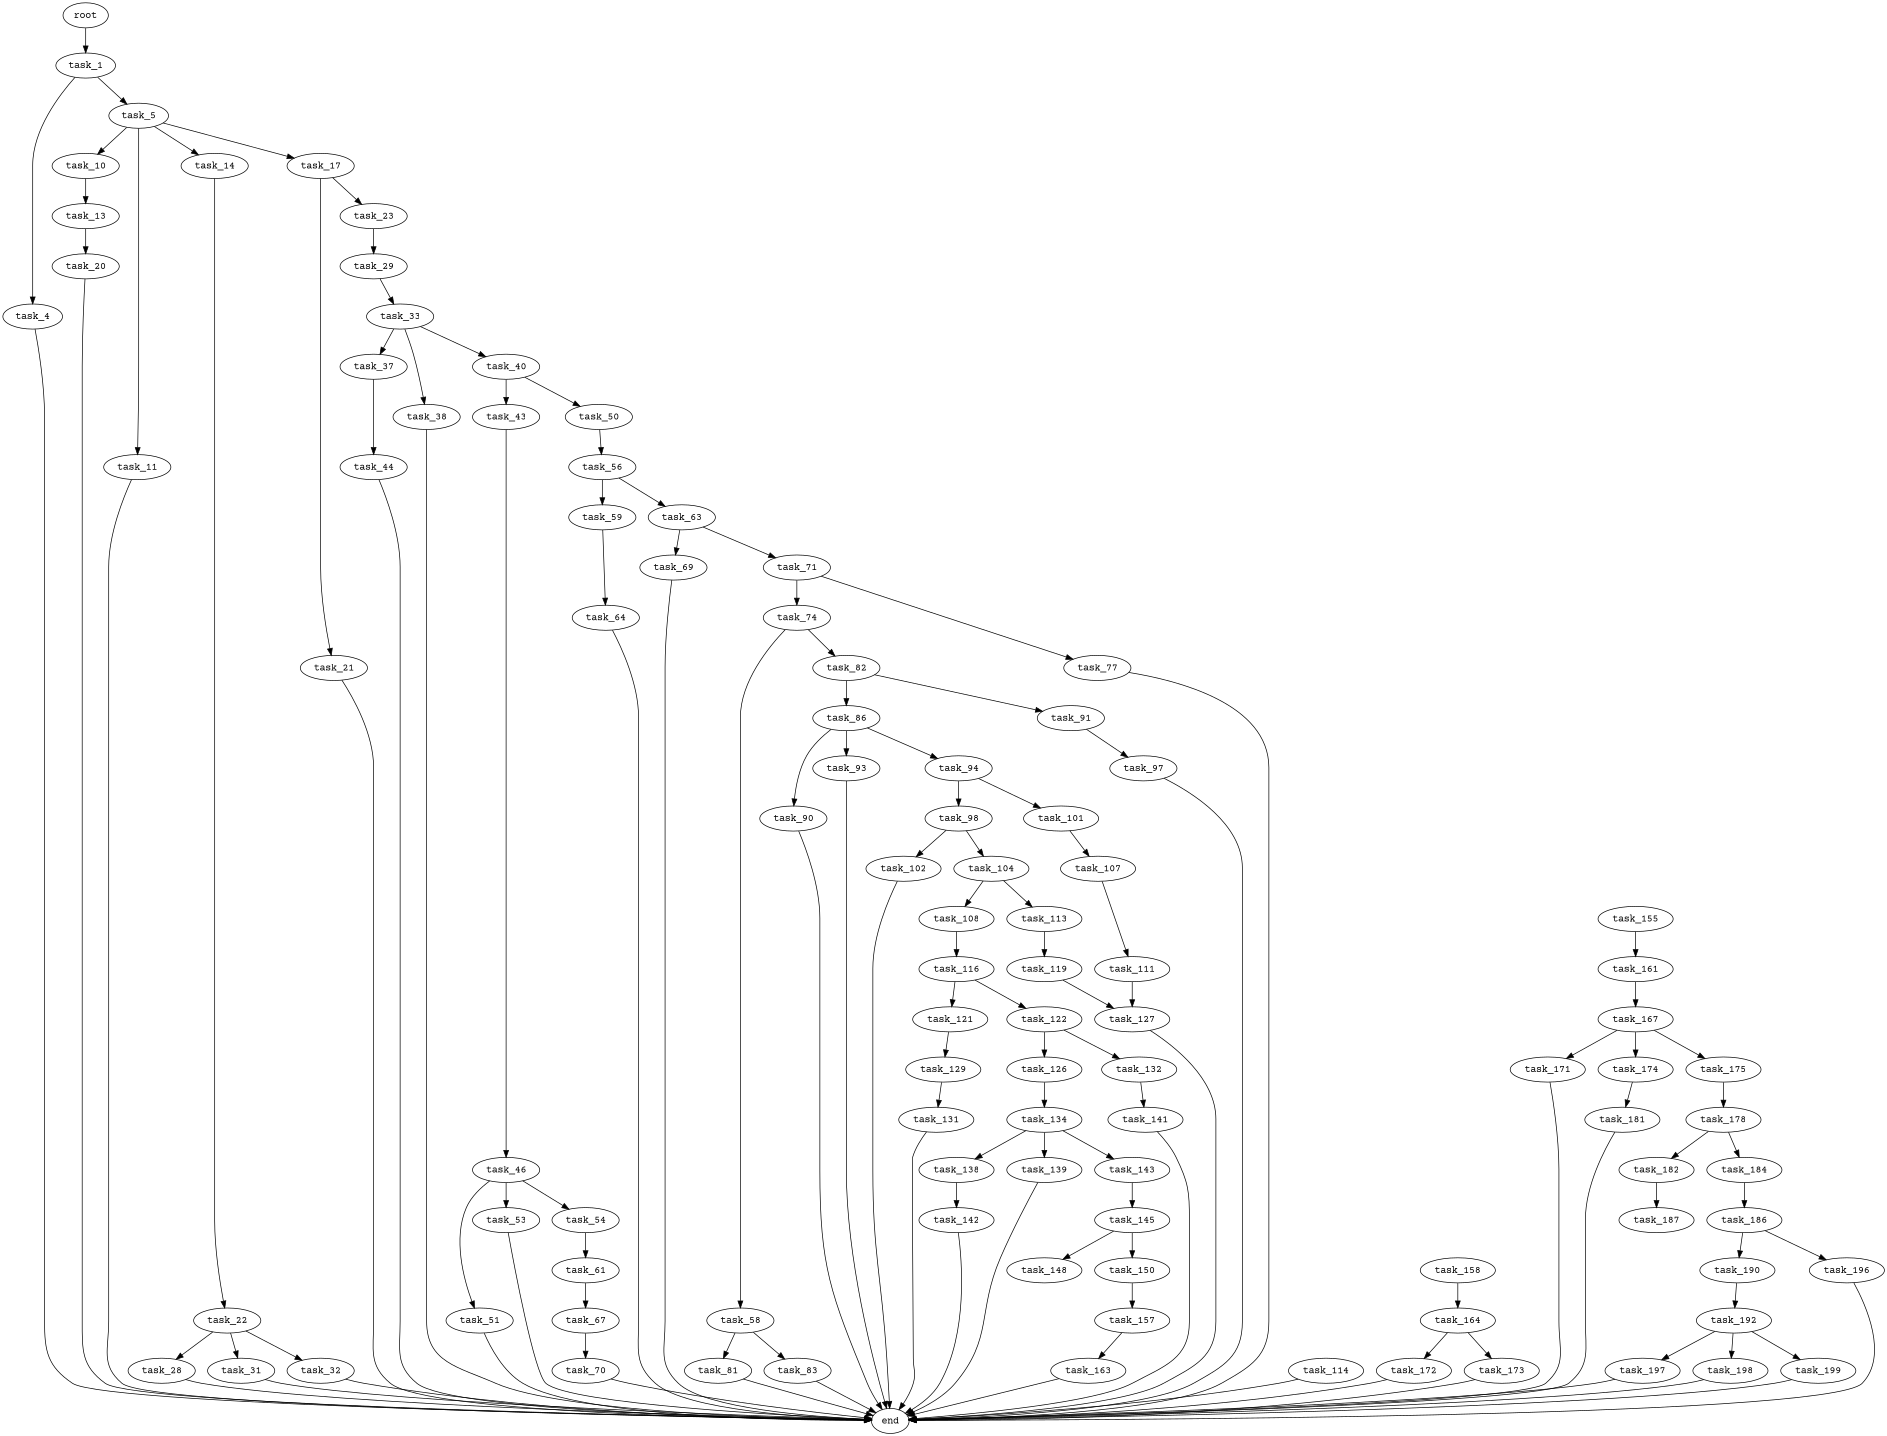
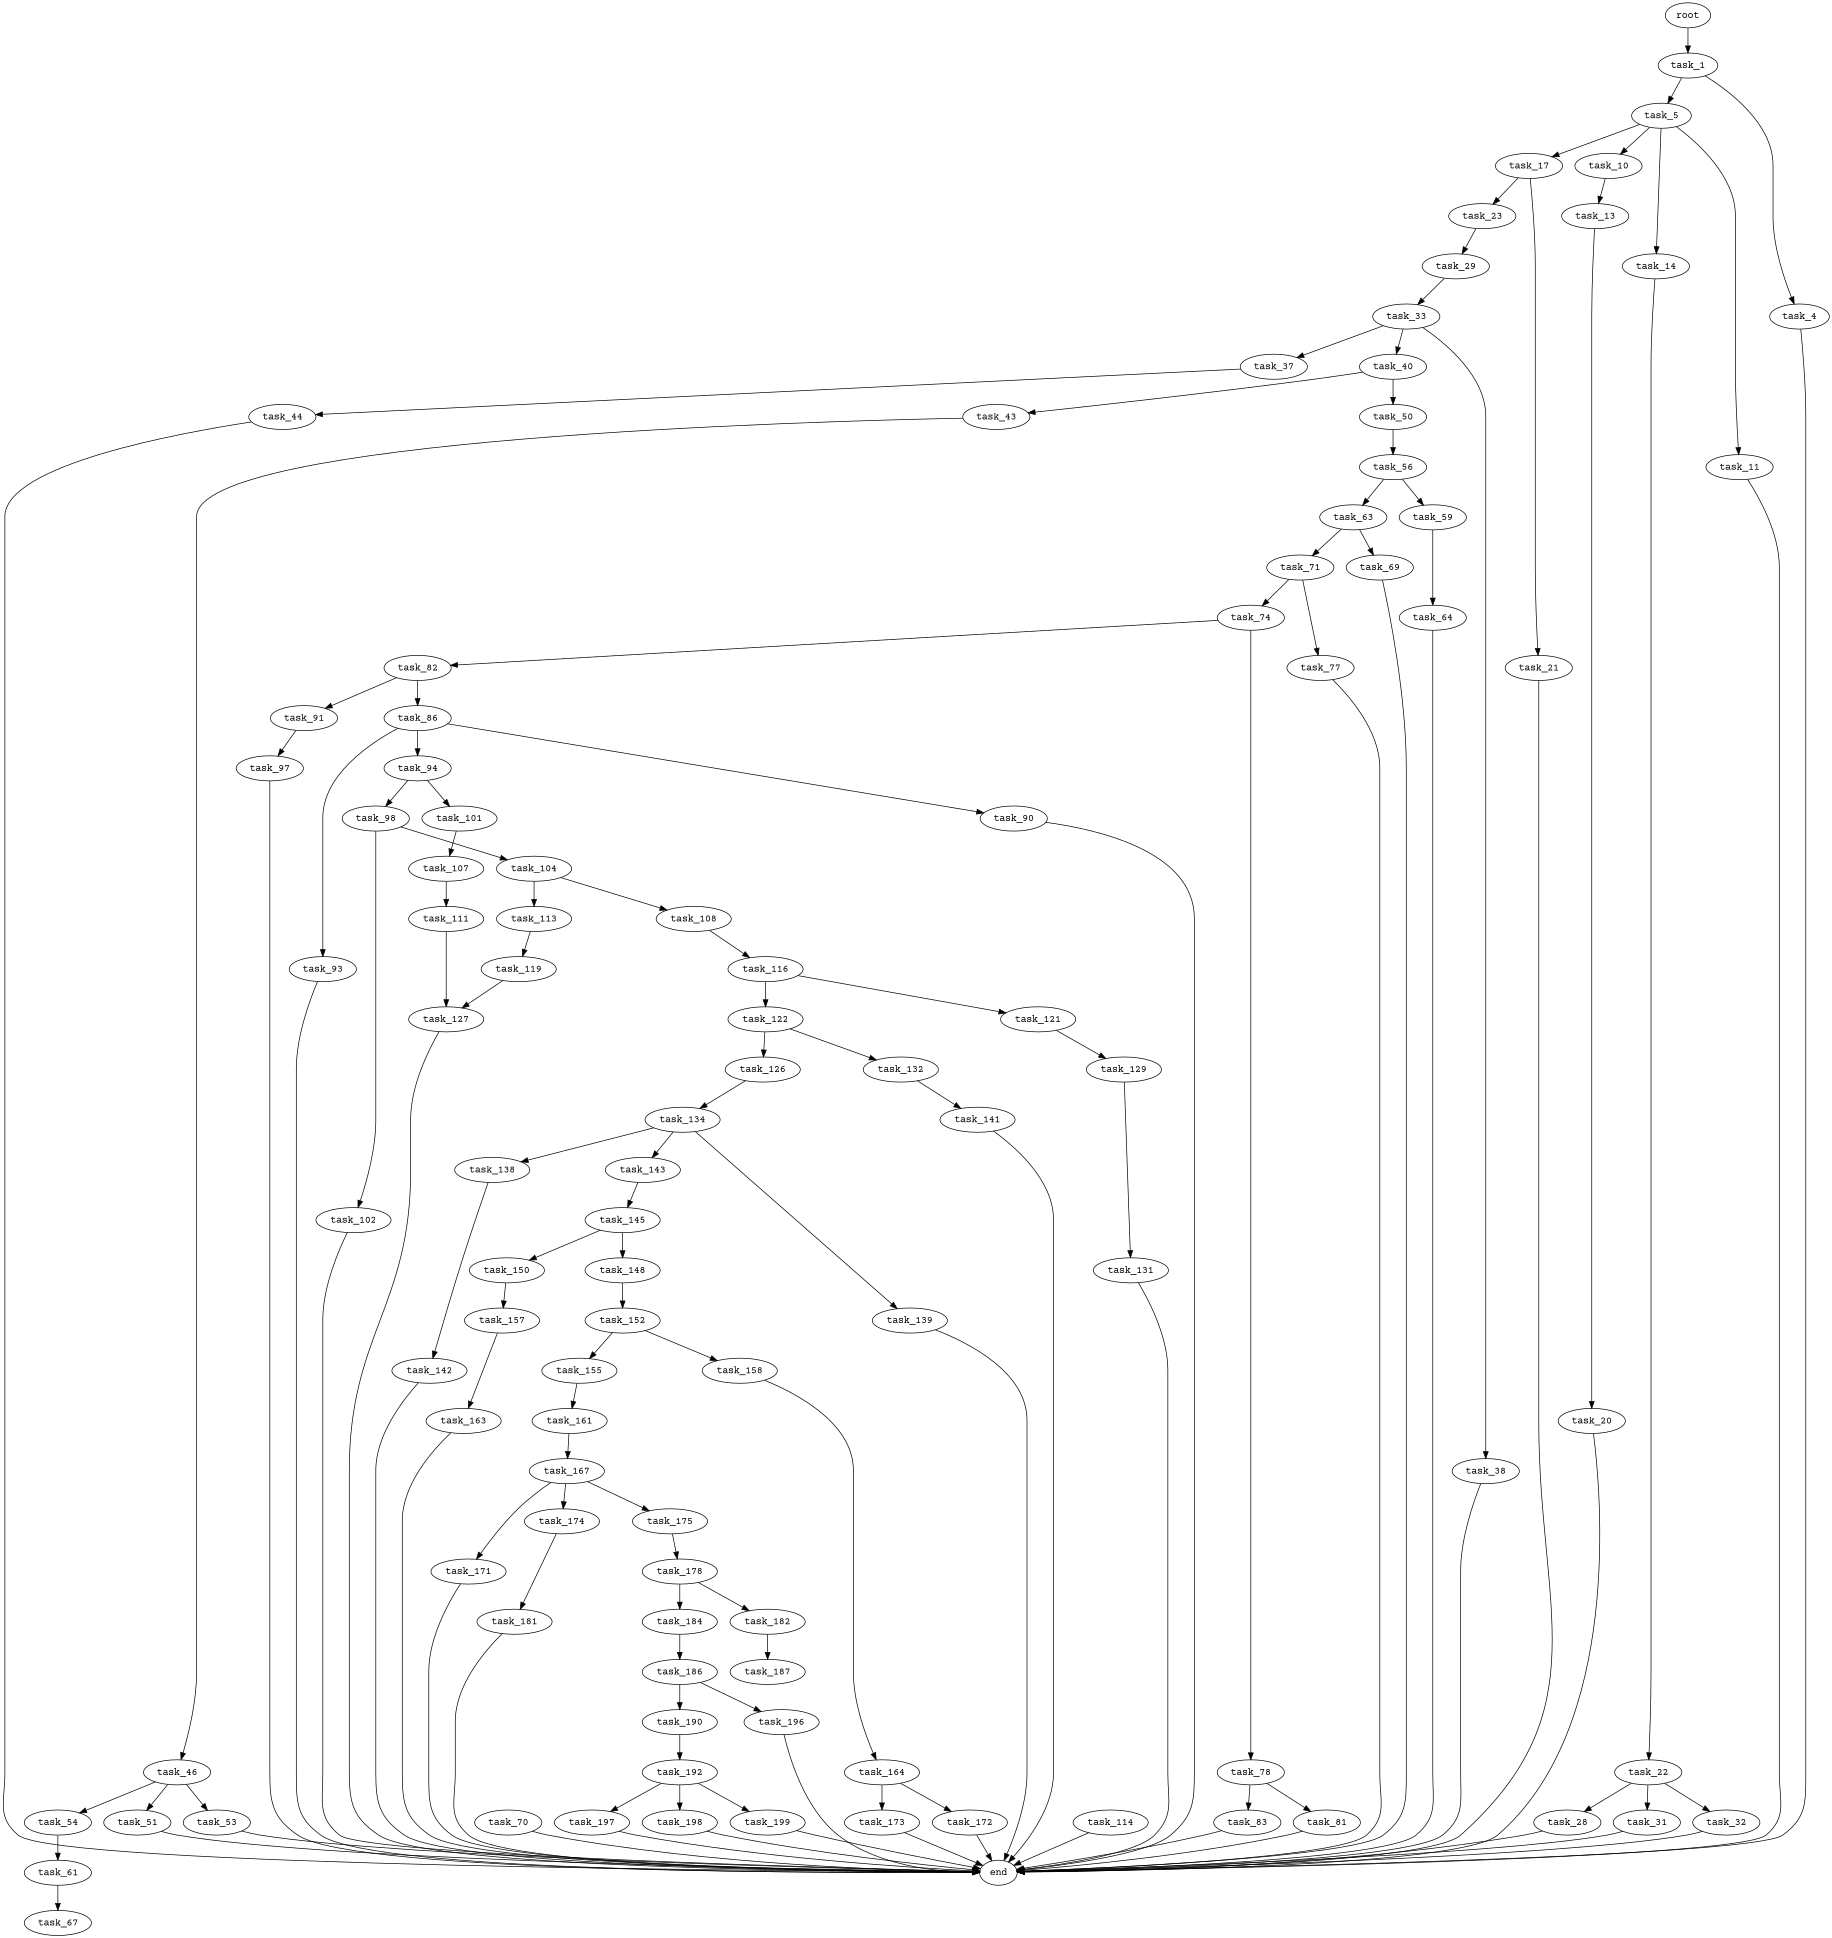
none -> (623, 1321)
(740, 1321) -> (1251, 1772)
(586, 1342) -> none
